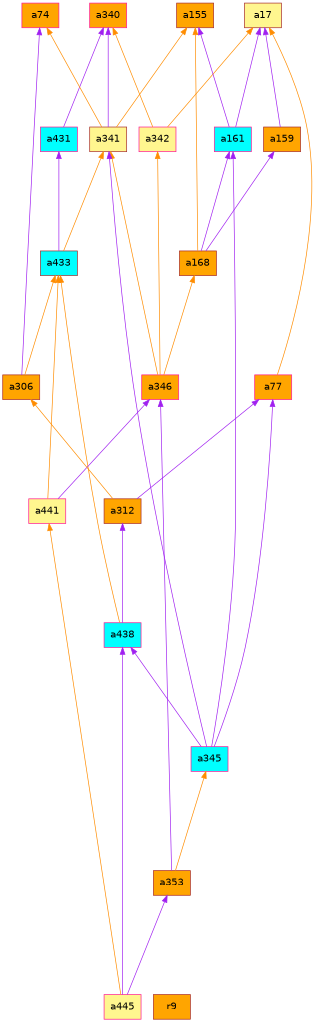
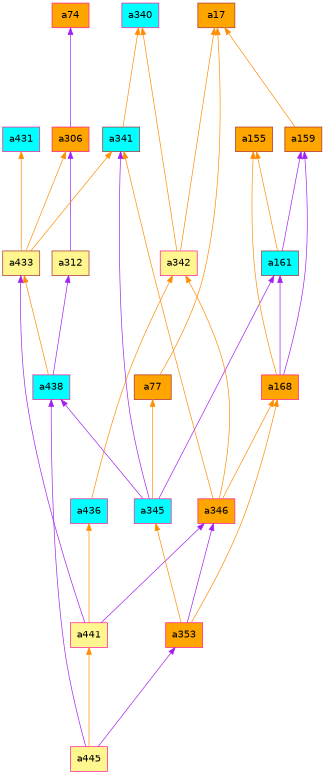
(108, 15) -> (140, 15)
(263, 15) -> (216, 15)
(76, 80) -> none
(150, 80) -> none
(82, 81) -> none
(108, 81) -> (130, 81)
(215, 81) -> (268, 205)
(247, 81) -> (291, 205)
(273, 81) -> (262, 80)
(108, 139) -> (121, 139)
(233, 139) -> (280, 263)
(59, 205) -> (21, 205)
(59, 263) -> (21, 263)
(198, 263) -> (280, 387)
(39, 329) -> (45, 205)
(21, 387) -> (71, 139)
(273, 387) -> (153, 387)
(53, 391) -> (37, 455)
(195, 451) -> none
(74, 452) -> (71, 209)
none -> (89, 511)
(123, 511) -> (71, 263)
none -> (243, 518)
(257, 579) -> (153, 453)
(172, 883) -> (184, 635)
(172, 1007) -> none
